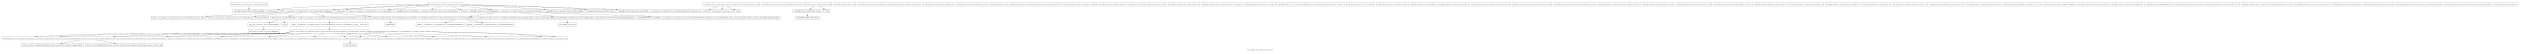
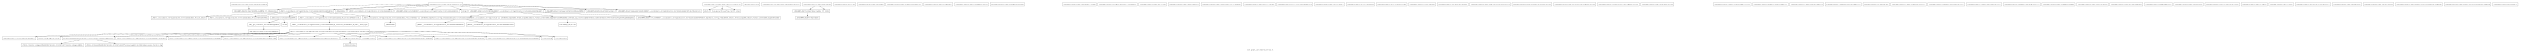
(1044, 4) -> none
(1694, 4) -> none
